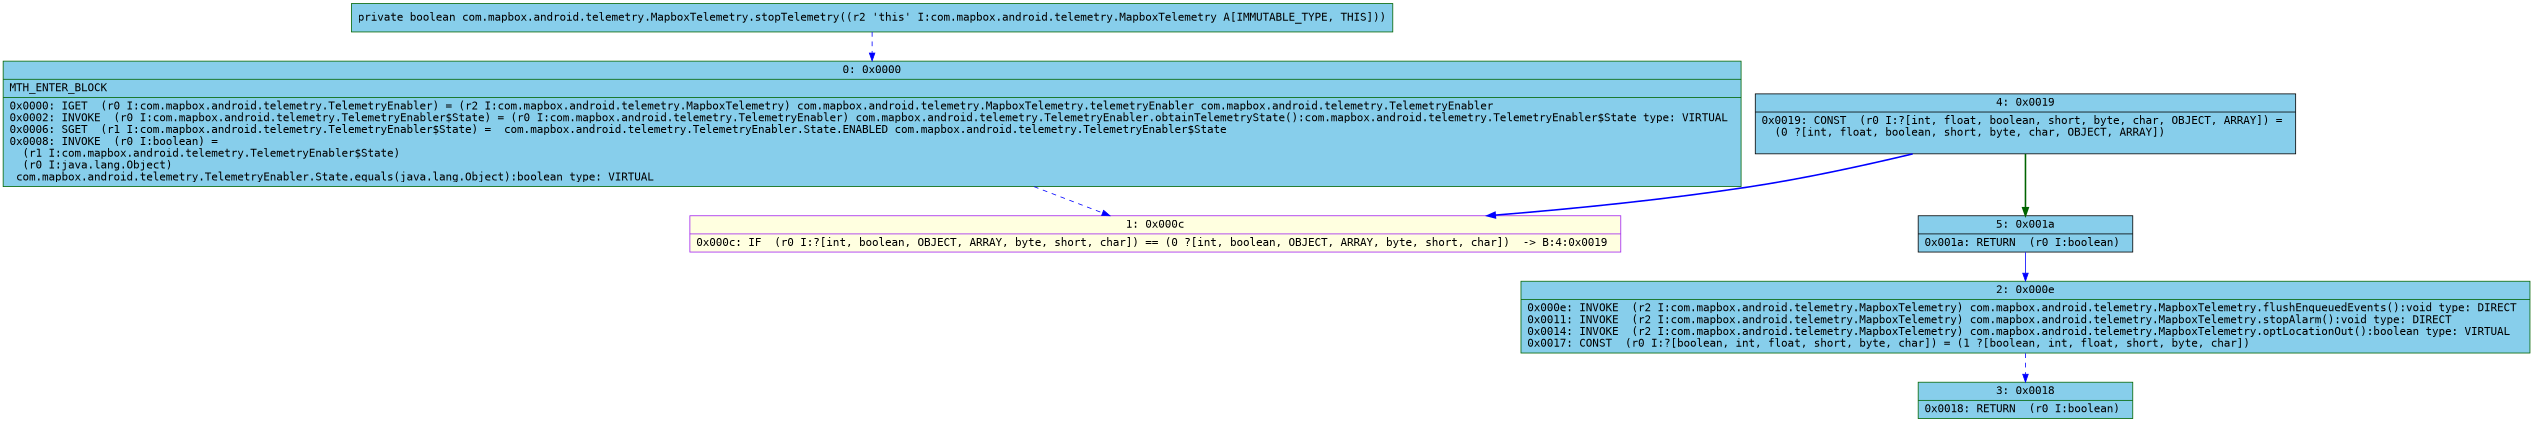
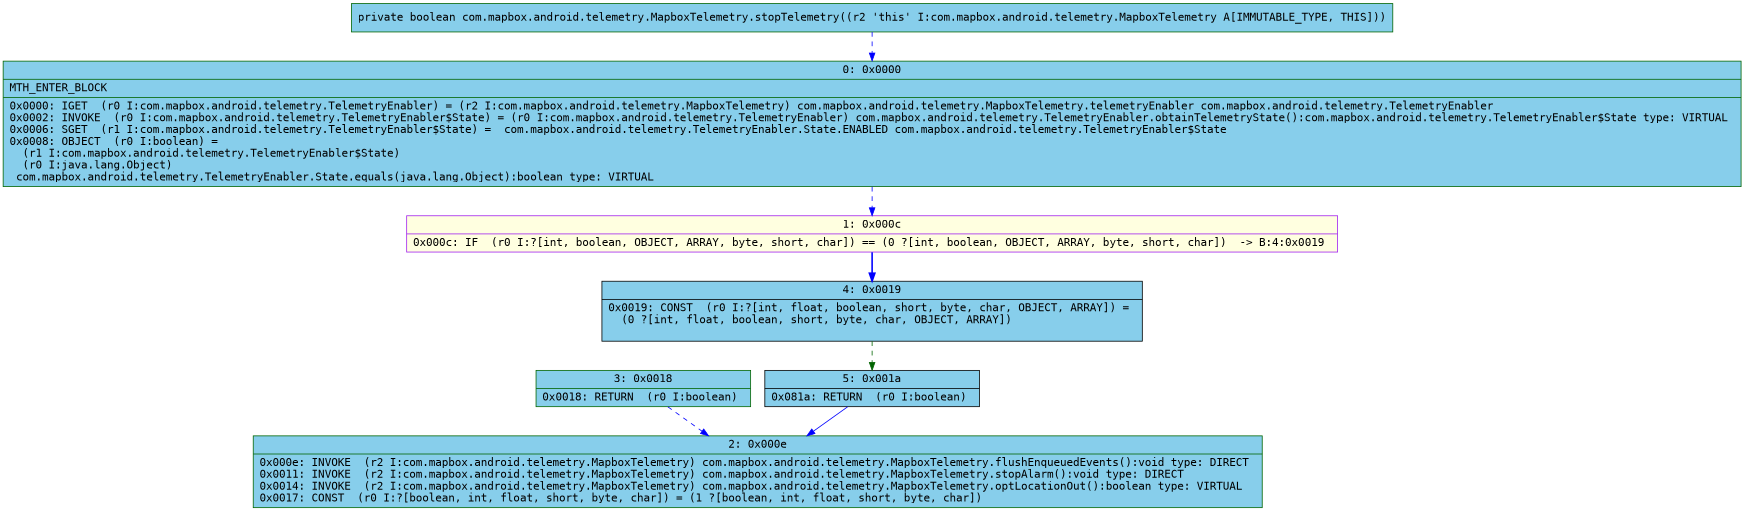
(117, 142) -> (117, 142)
(2025, 181) -> (872, 352)
(1705, 193) -> (872, 263)
(2025, 243) -> (872, 397)
(2025, 364) -> (685, 419)
